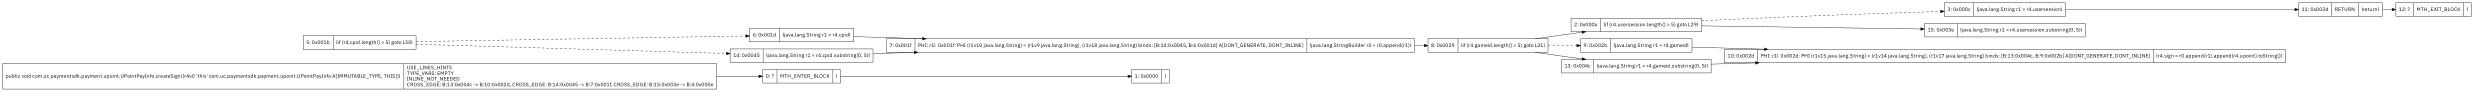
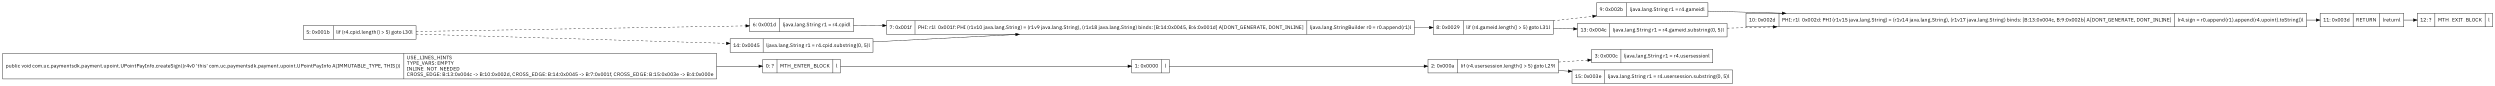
(2180, 10) -> (2311, 20)
(1559, 35) -> (1297, 66)
(1733, 64) -> (1750, 28)
